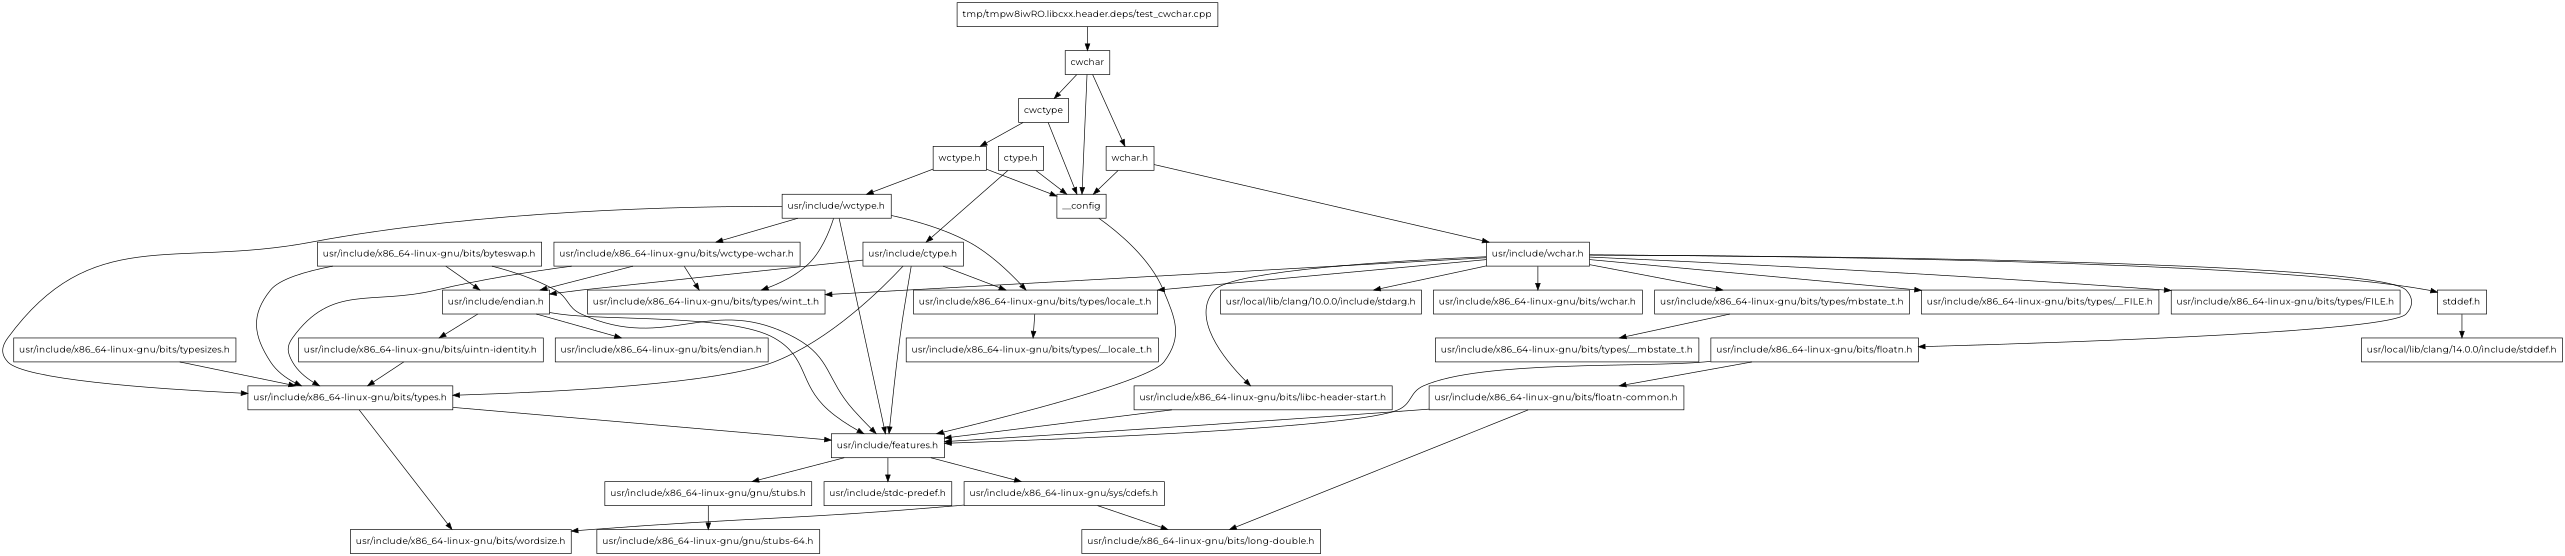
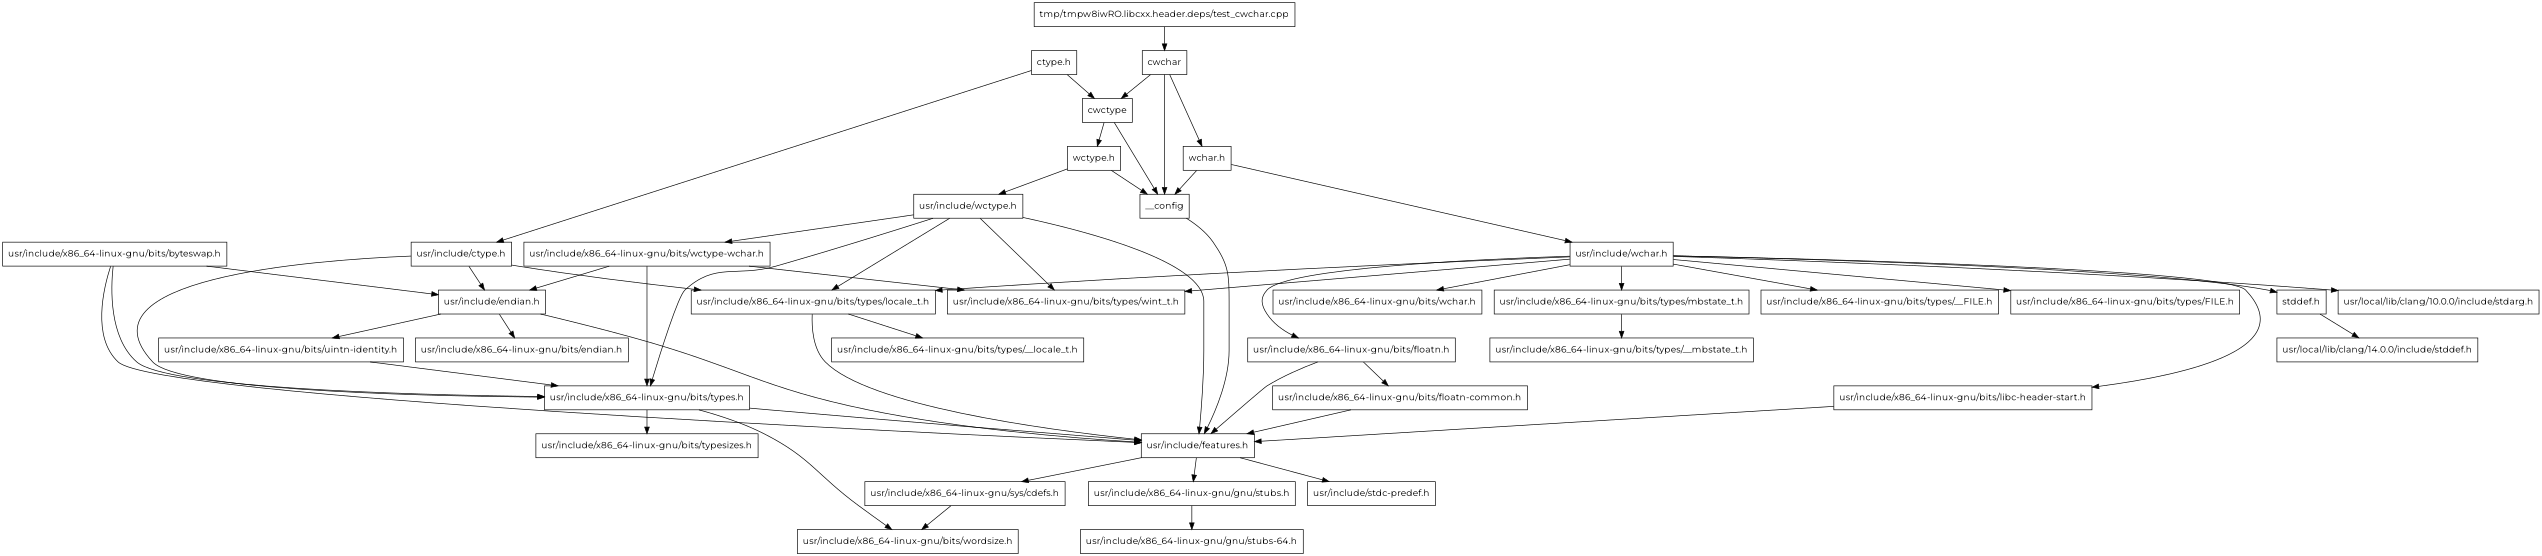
(1049, 180) -> (1078, 84)
(899, 346) -> (950, 411)
(234, 373) -> (647, 422)
(1201, 542) -> none
